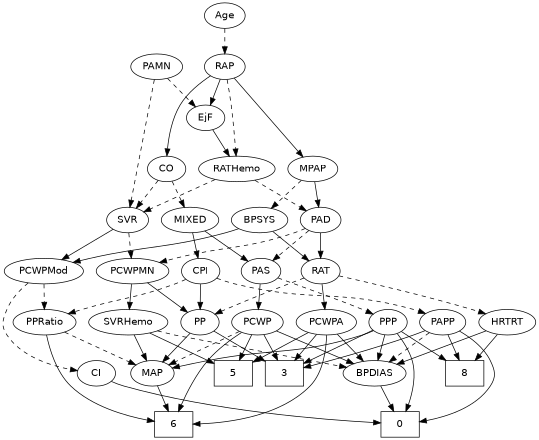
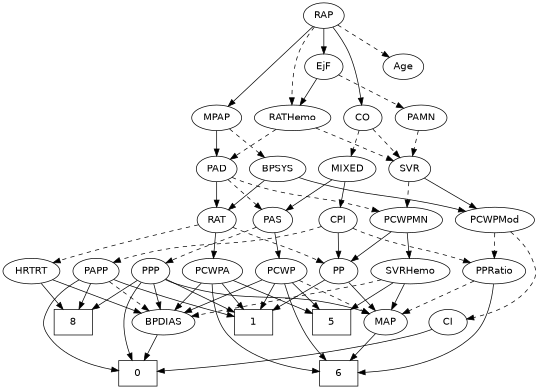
(225, 38) -> (360, 39)
(179, 90) -> (368, 90)
(284, 373) -> (254, 322)
